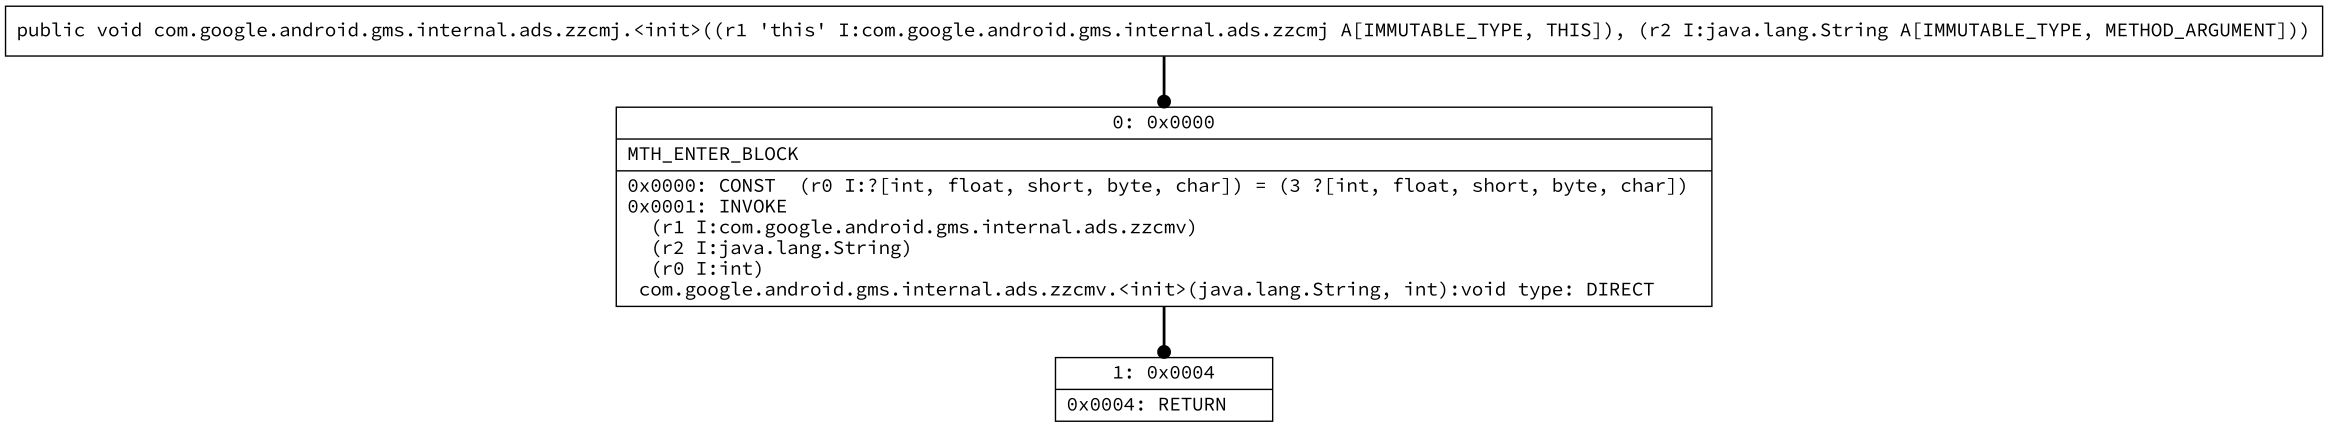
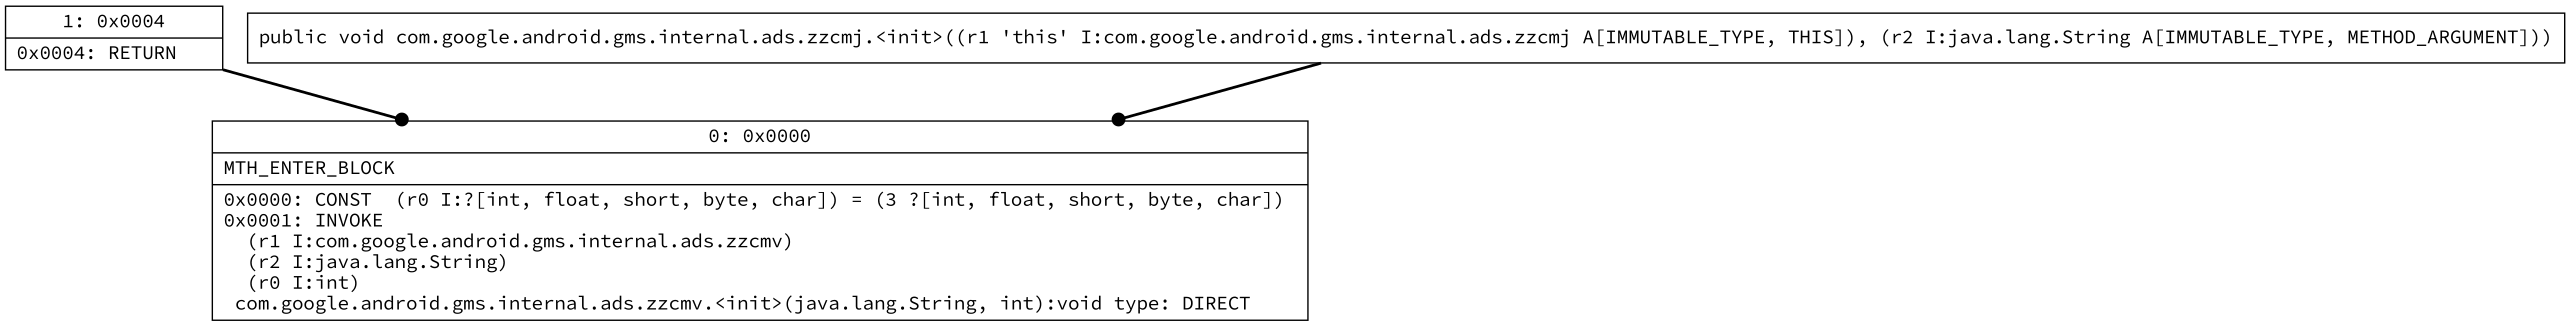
(1164, 326) -> (310, 94)
